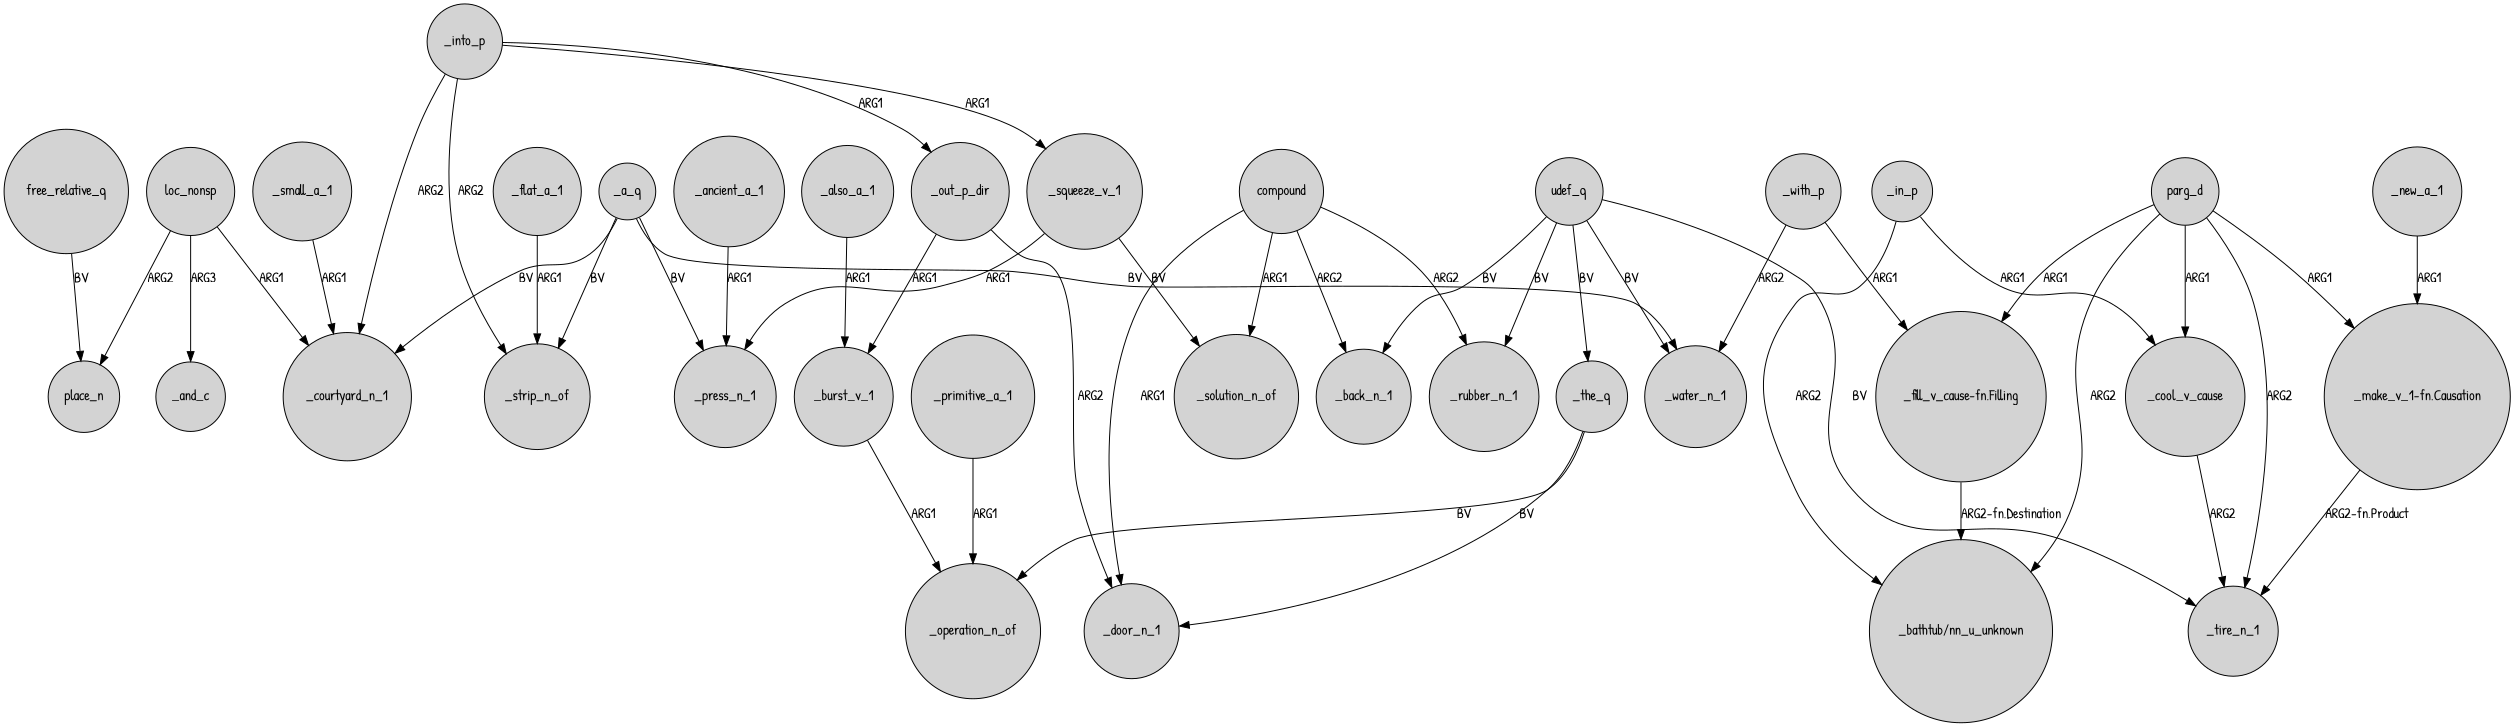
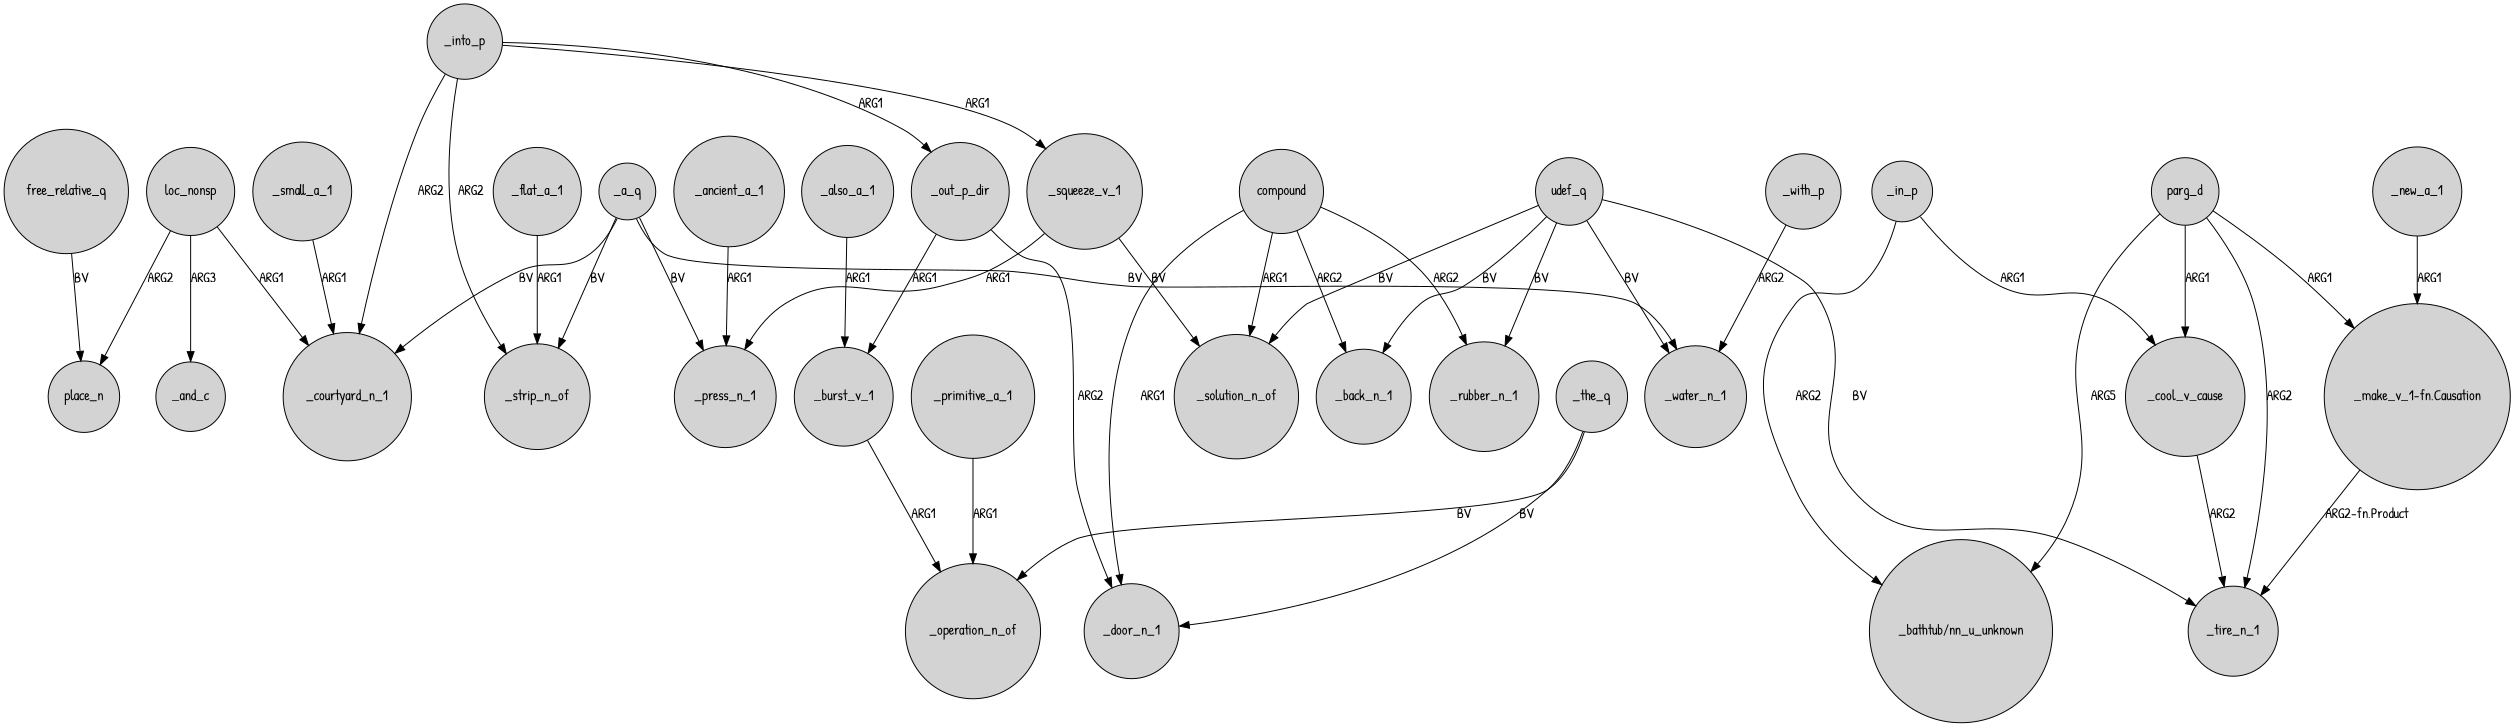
(1580, 285) -> (1402, 263)
(1961, 397) -> none
(2103, 397) -> (2103, 397)
